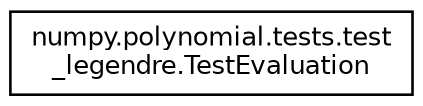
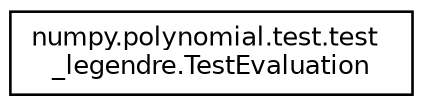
(211, 53) -> (211, 53)
